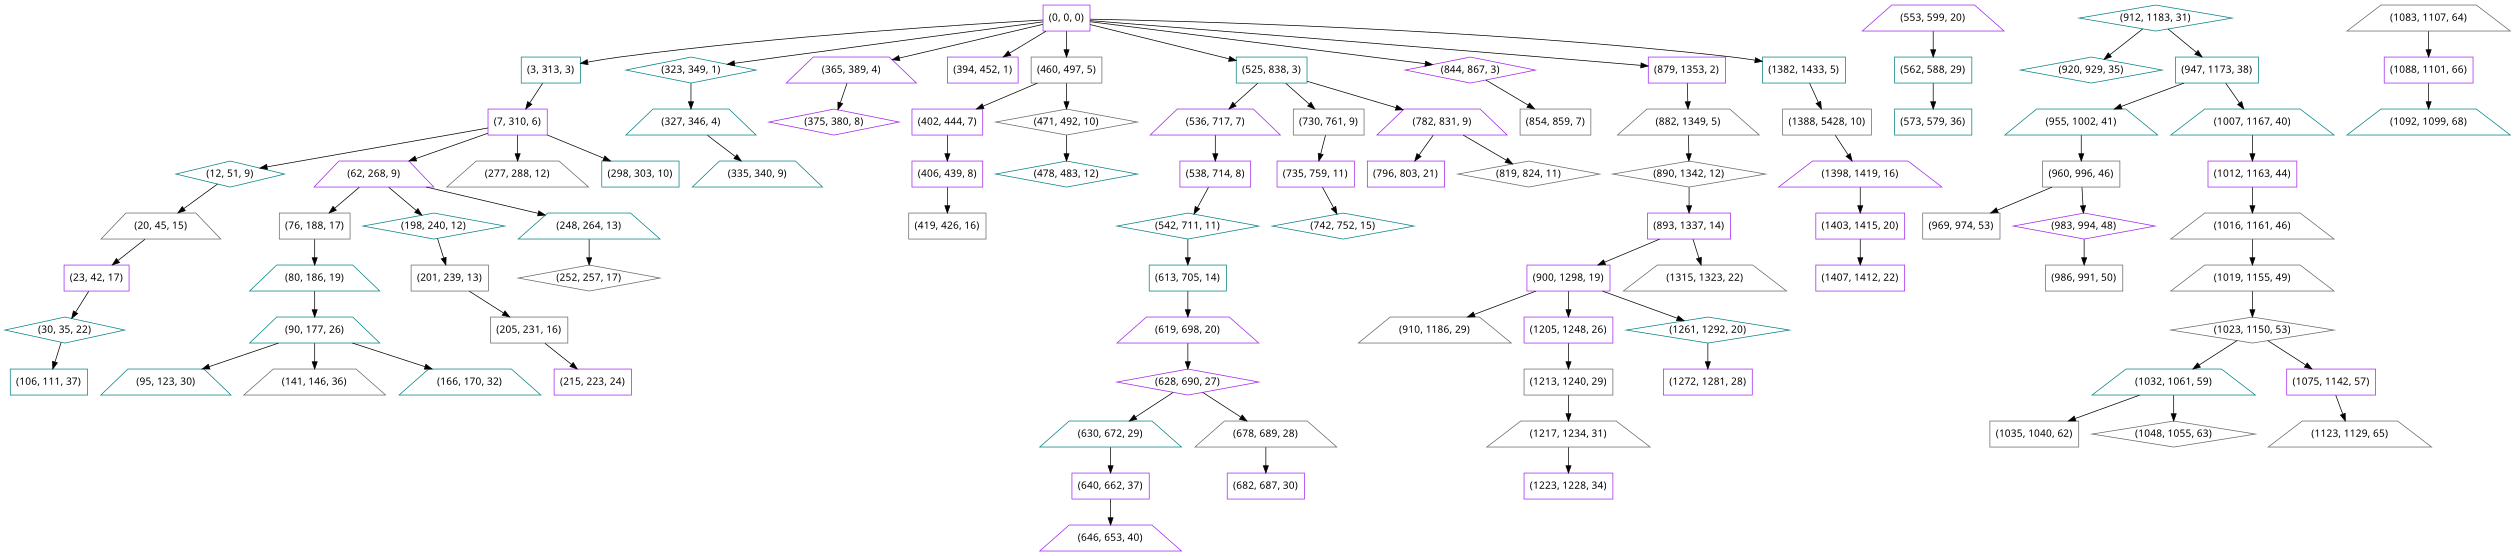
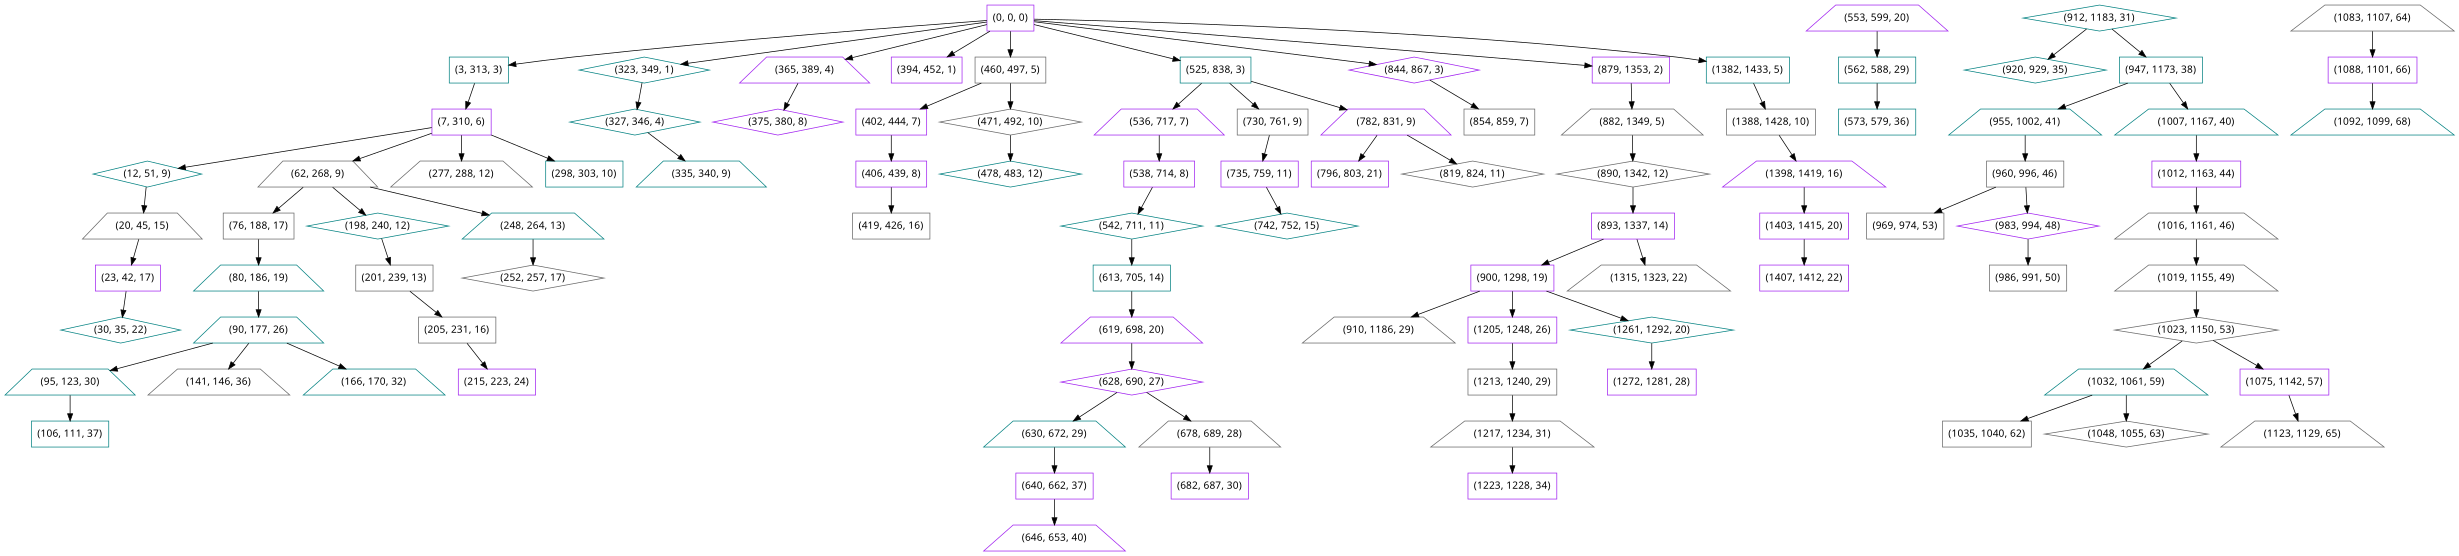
(691, 122) -> (635, 122)
(1827, 122) -> (1771, 122)
(374, 174) -> (318, 174)
(58, 352) -> (70, 405)
